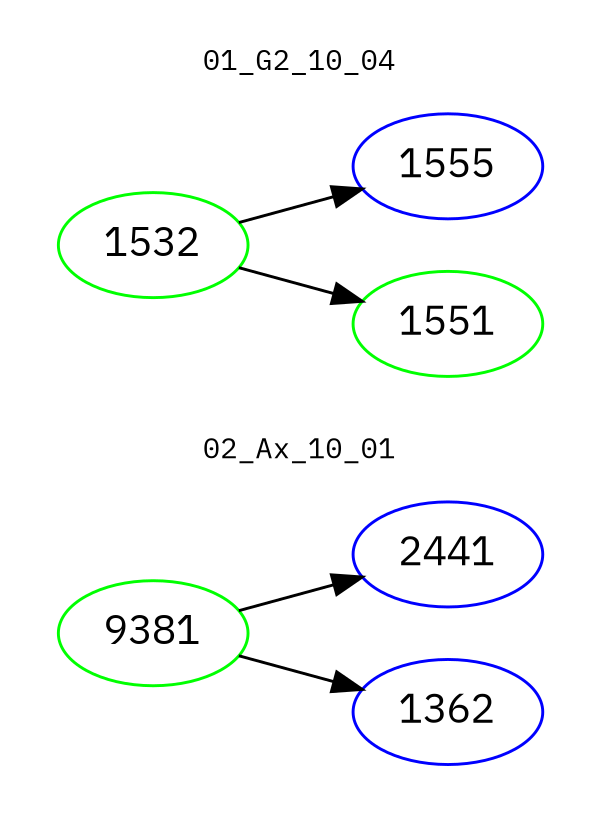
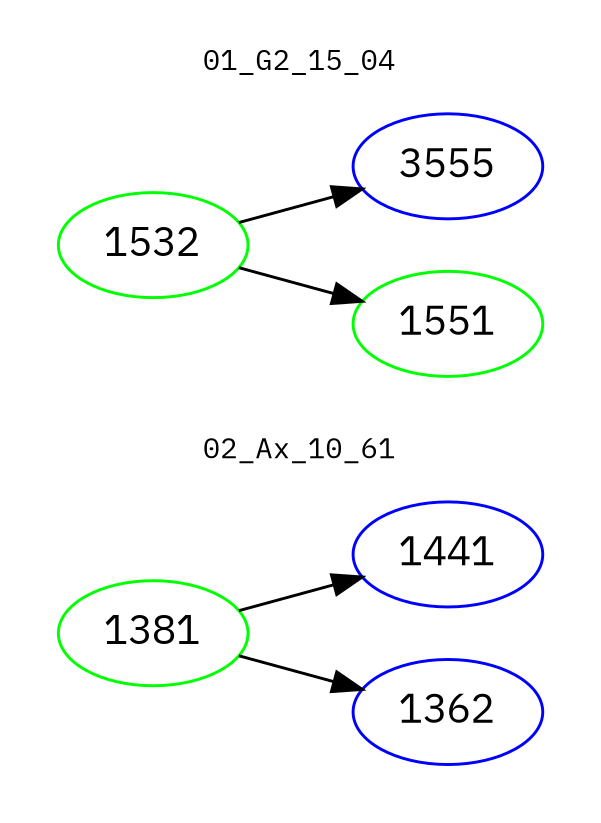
(301, 63) -> (301, 63)
(448, 166) -> (448, 166)
(301, 451) -> (301, 451)
(448, 554) -> (448, 554)
(153, 633) -> (153, 633)
